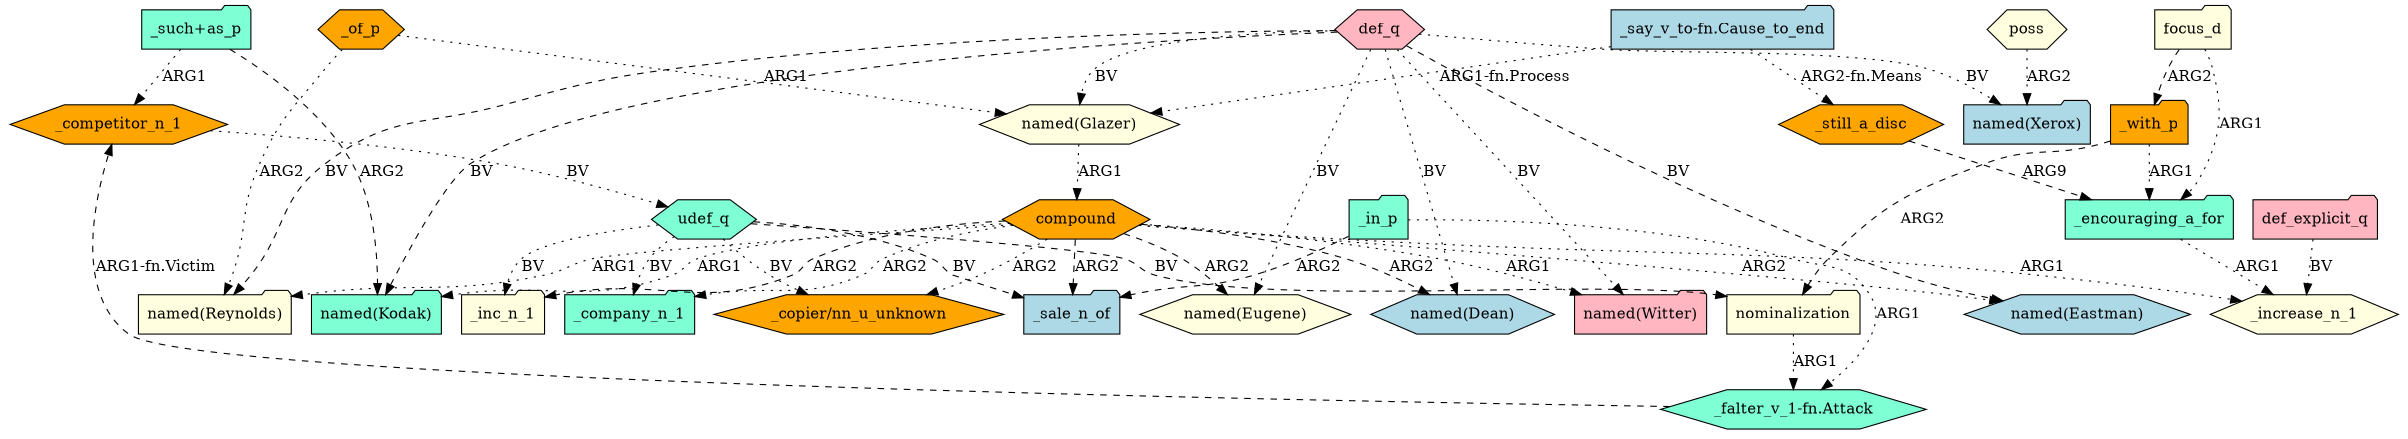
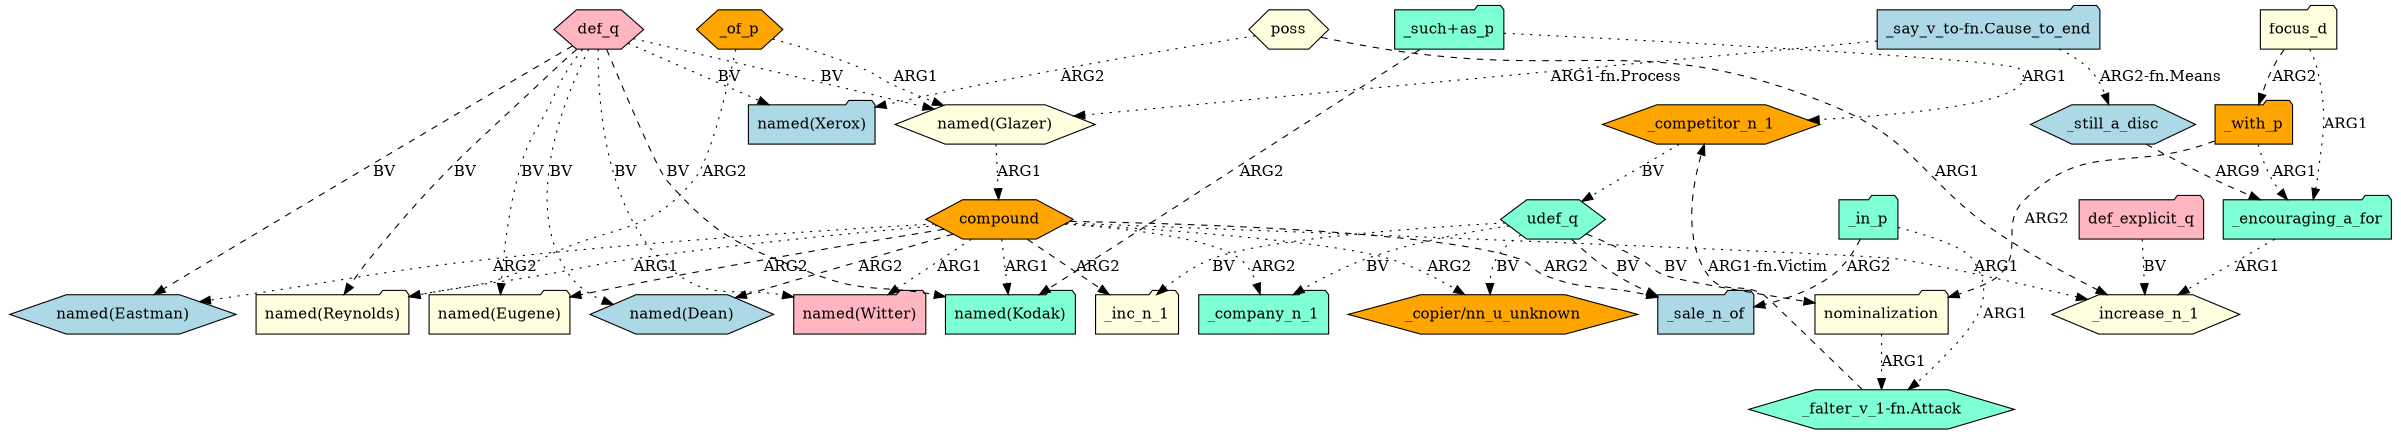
none -> (1740, 76)
(1861, 124) -> (2113, 124)
(1245, 314) -> (500, 314)
